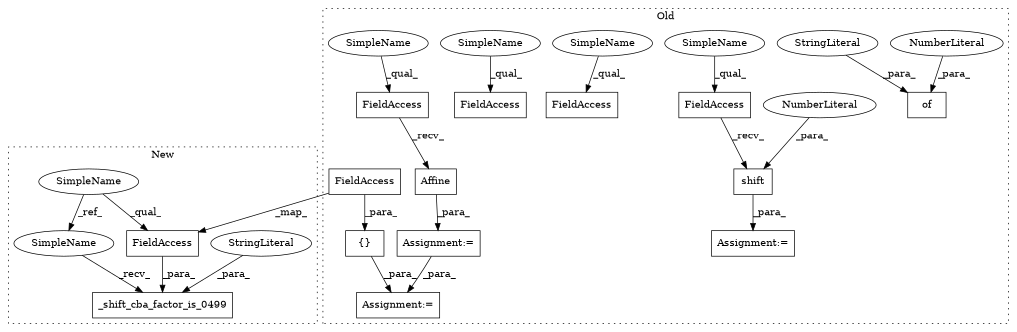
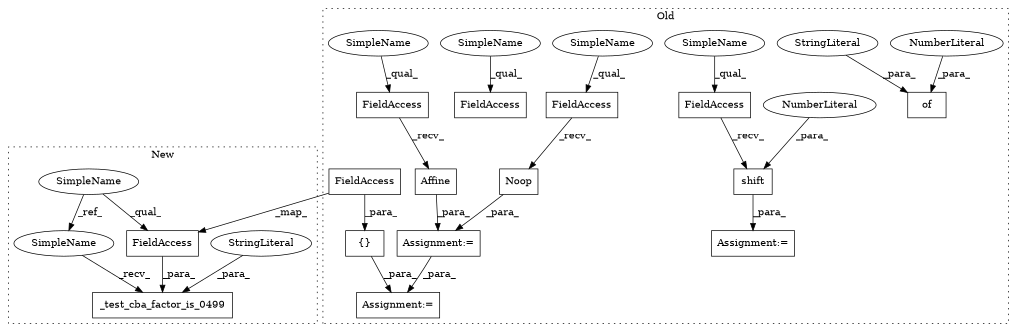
none -> (519, 182)
(163, 305) -> (163, 305)
